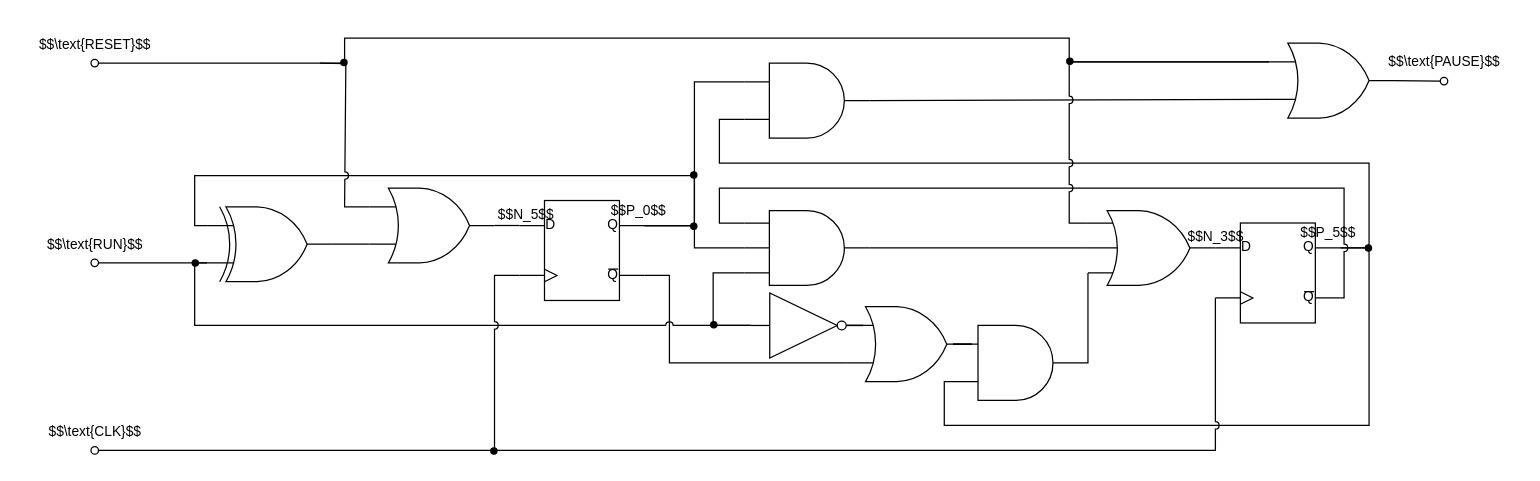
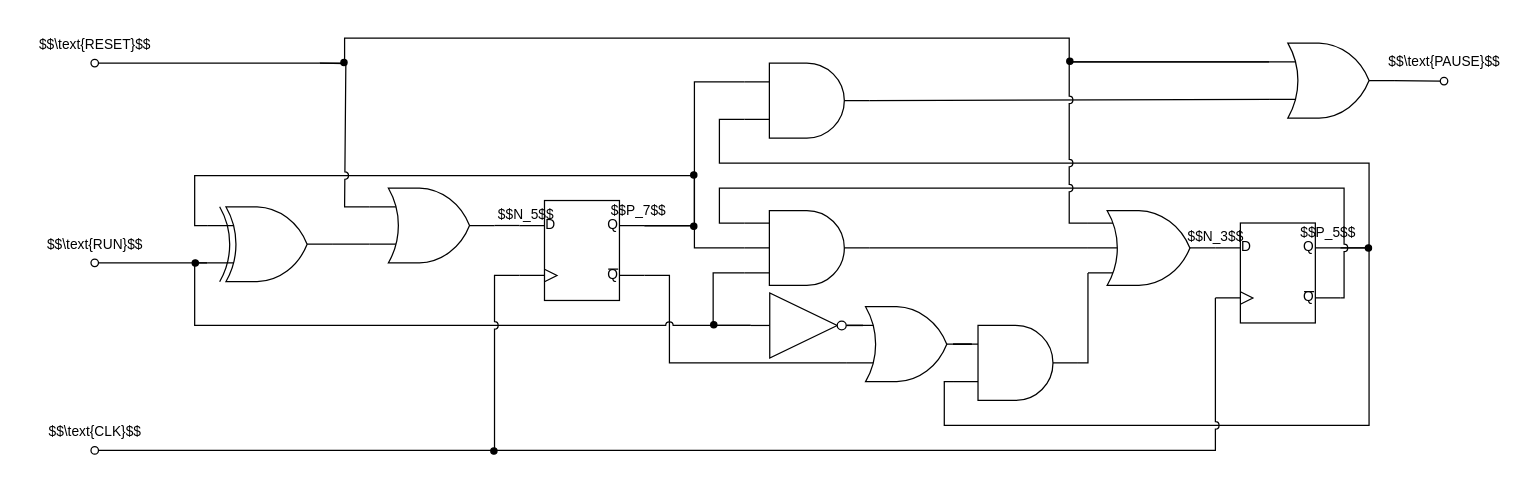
(639, 211) -> (639, 211)
